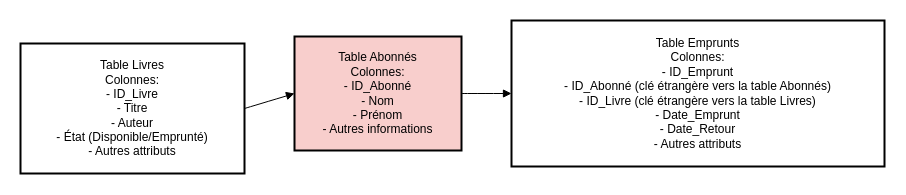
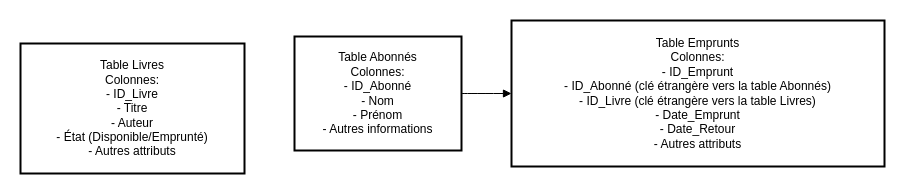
(378, 94) -> (378, 94)
(266, 102) -> none
